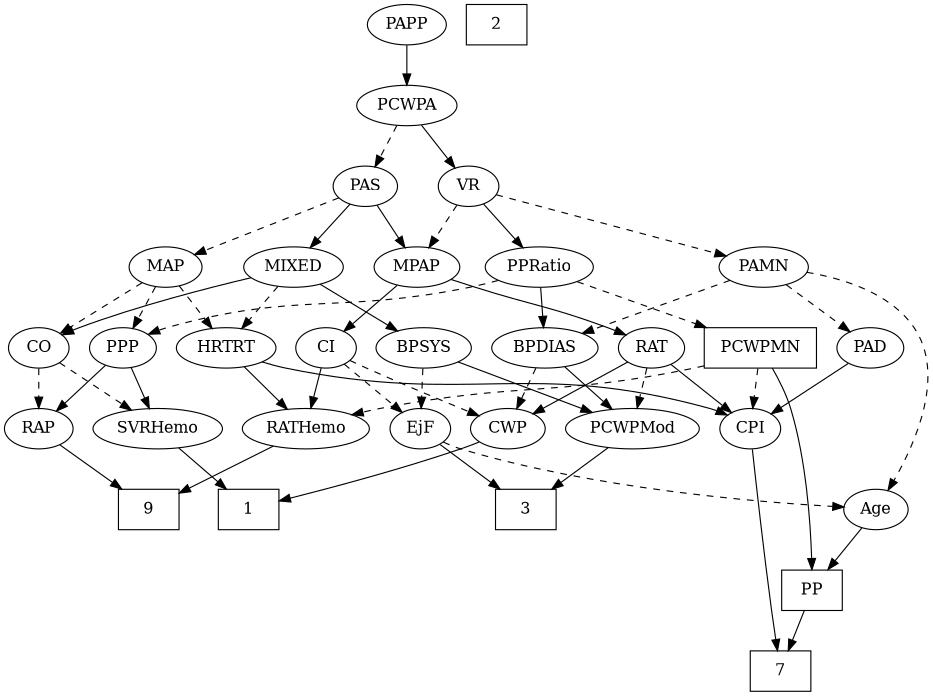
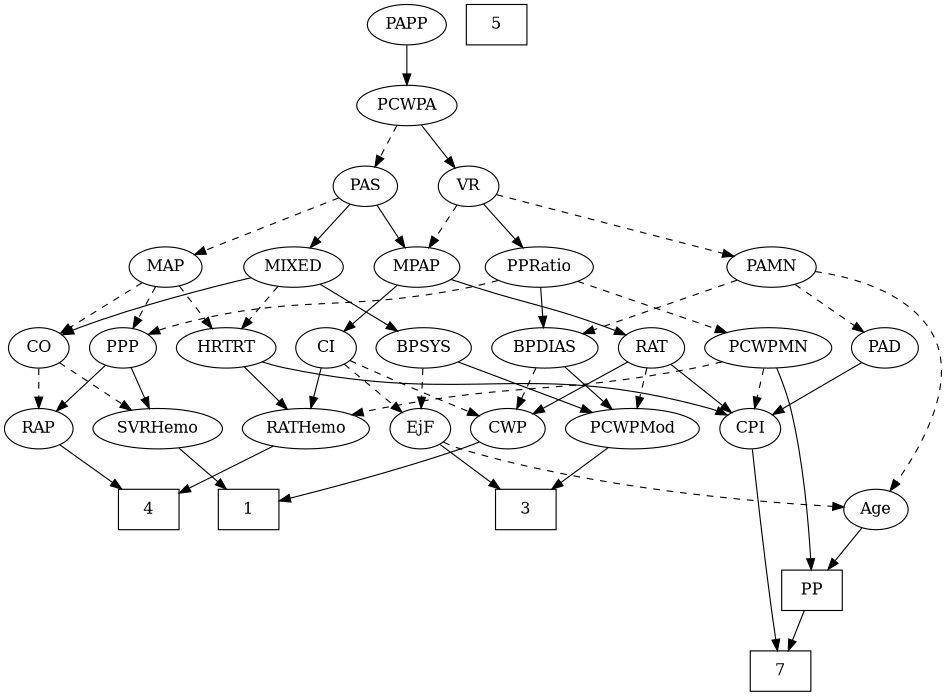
(497, 25) -> (497, 25)
(760, 348) -> (768, 348)
(149, 509) -> (149, 509)
